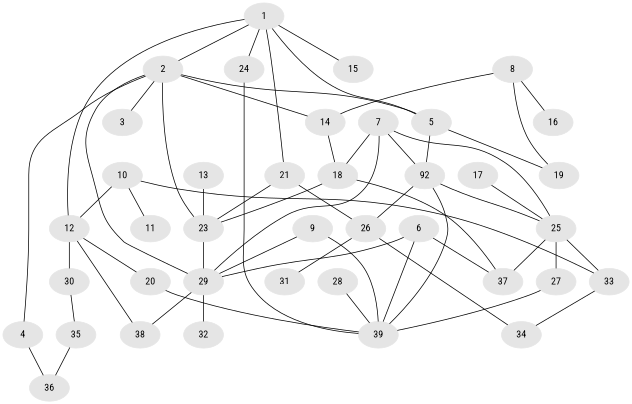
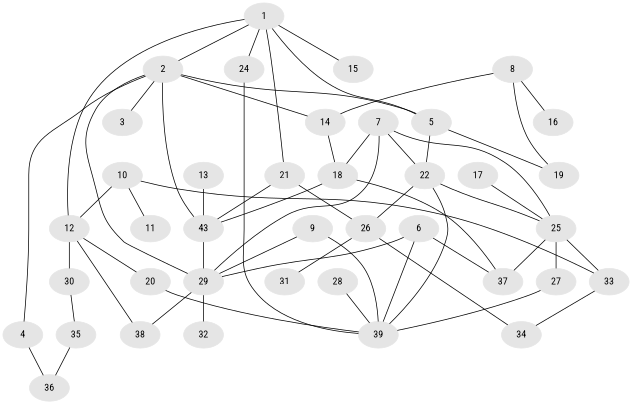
(425, 176) -> (425, 176)
(204, 229) -> (204, 229)
